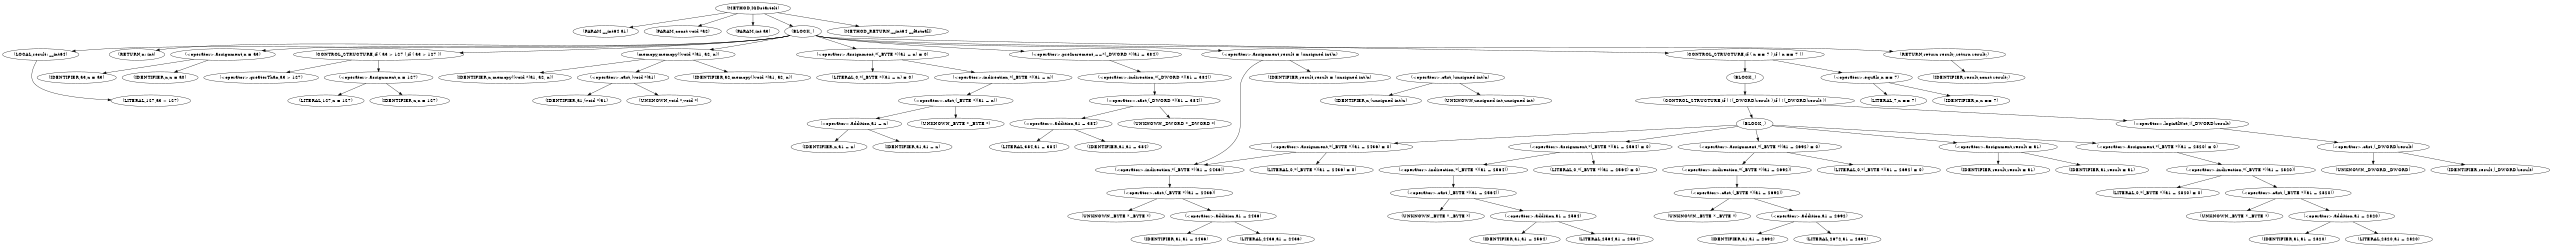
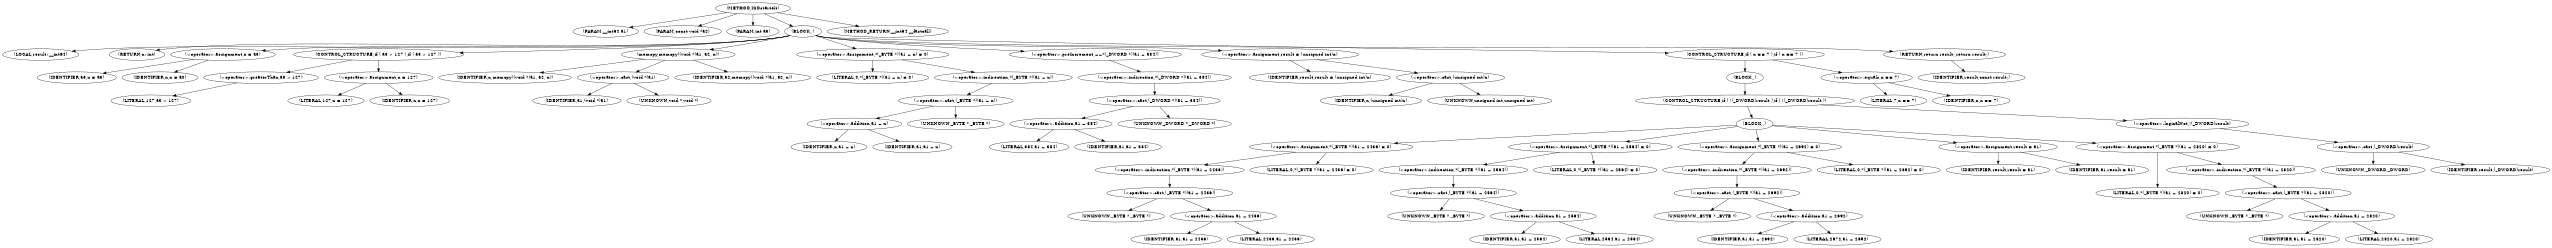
(58, 94) -> (207, 89)
(1240, 118) -> (1366, 66)
(2201, 181) -> (2158, 168)
